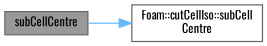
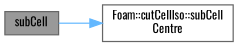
(46, 23) -> (32, 23)
